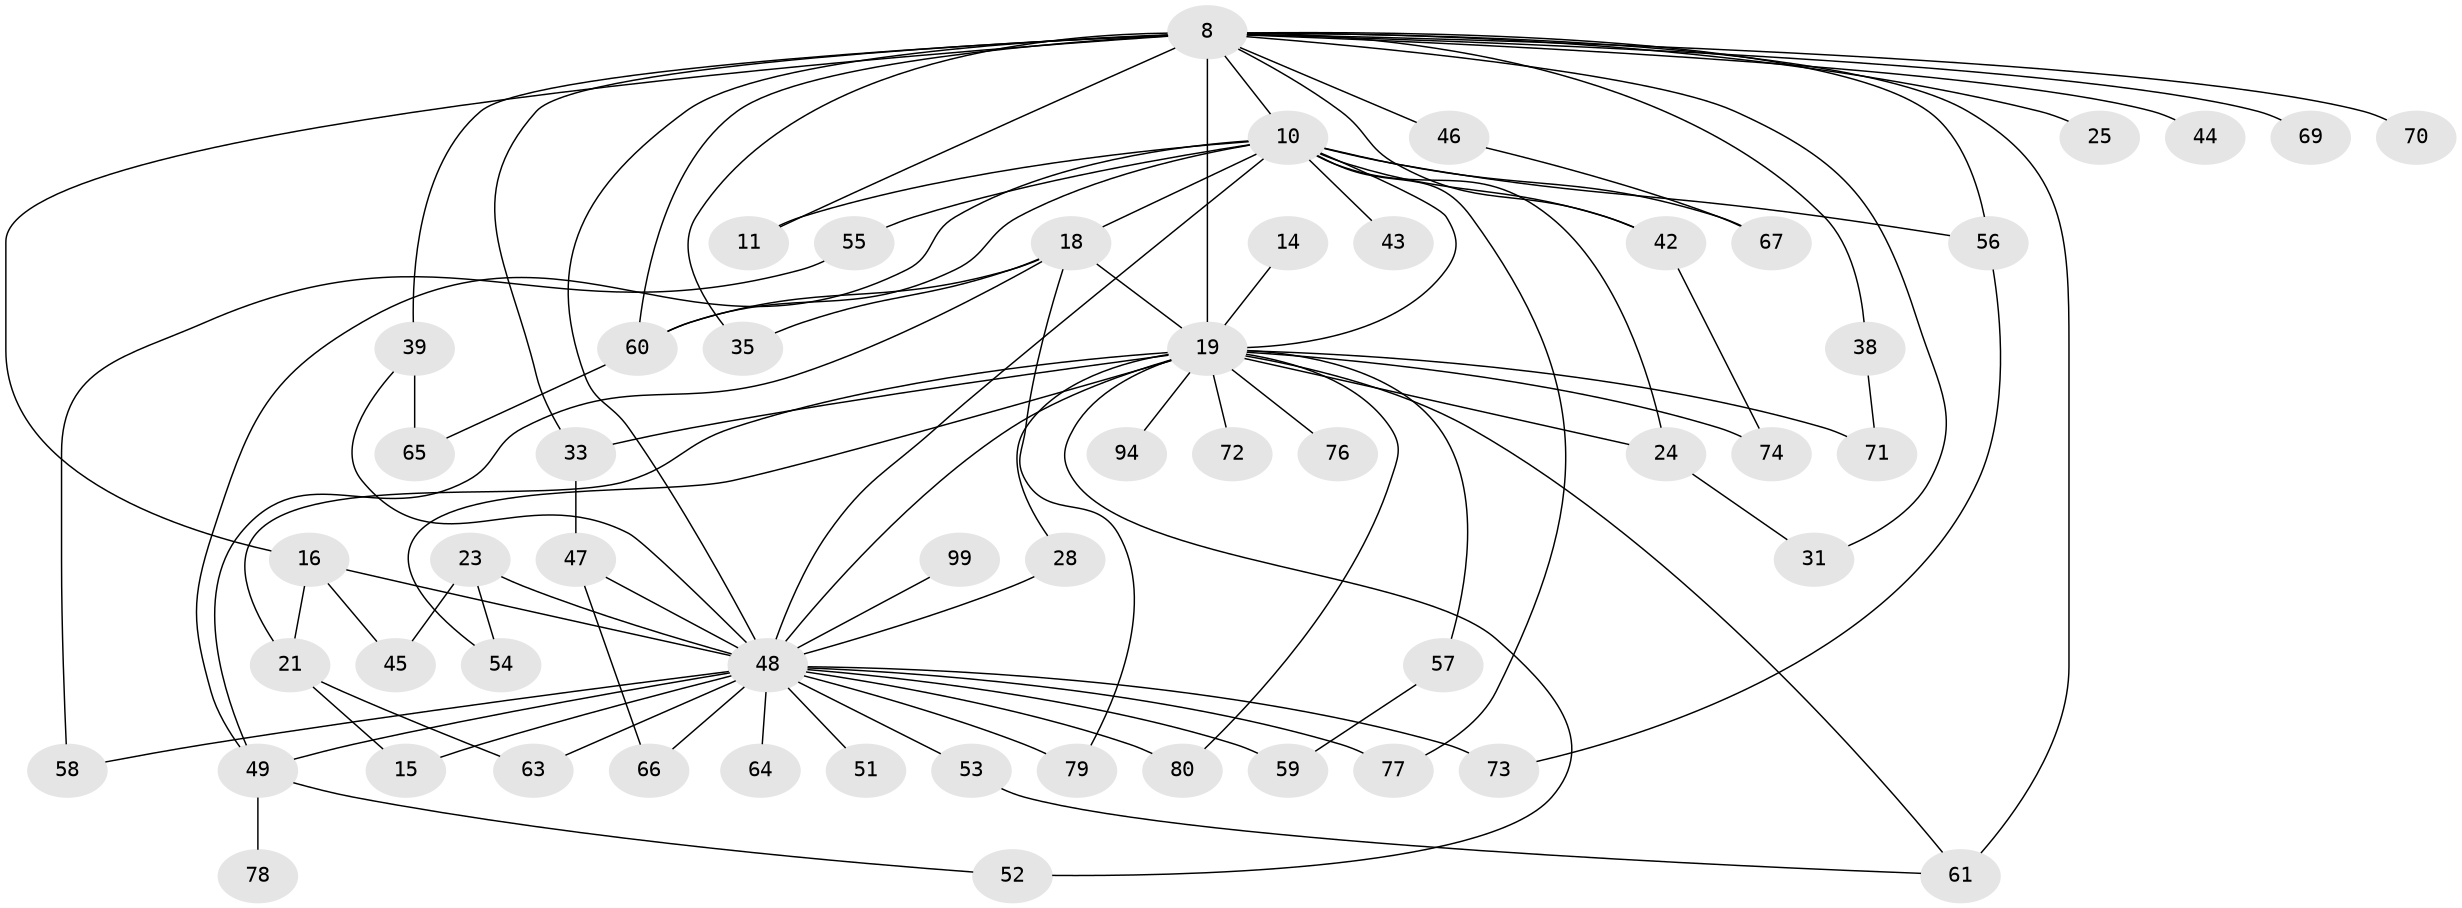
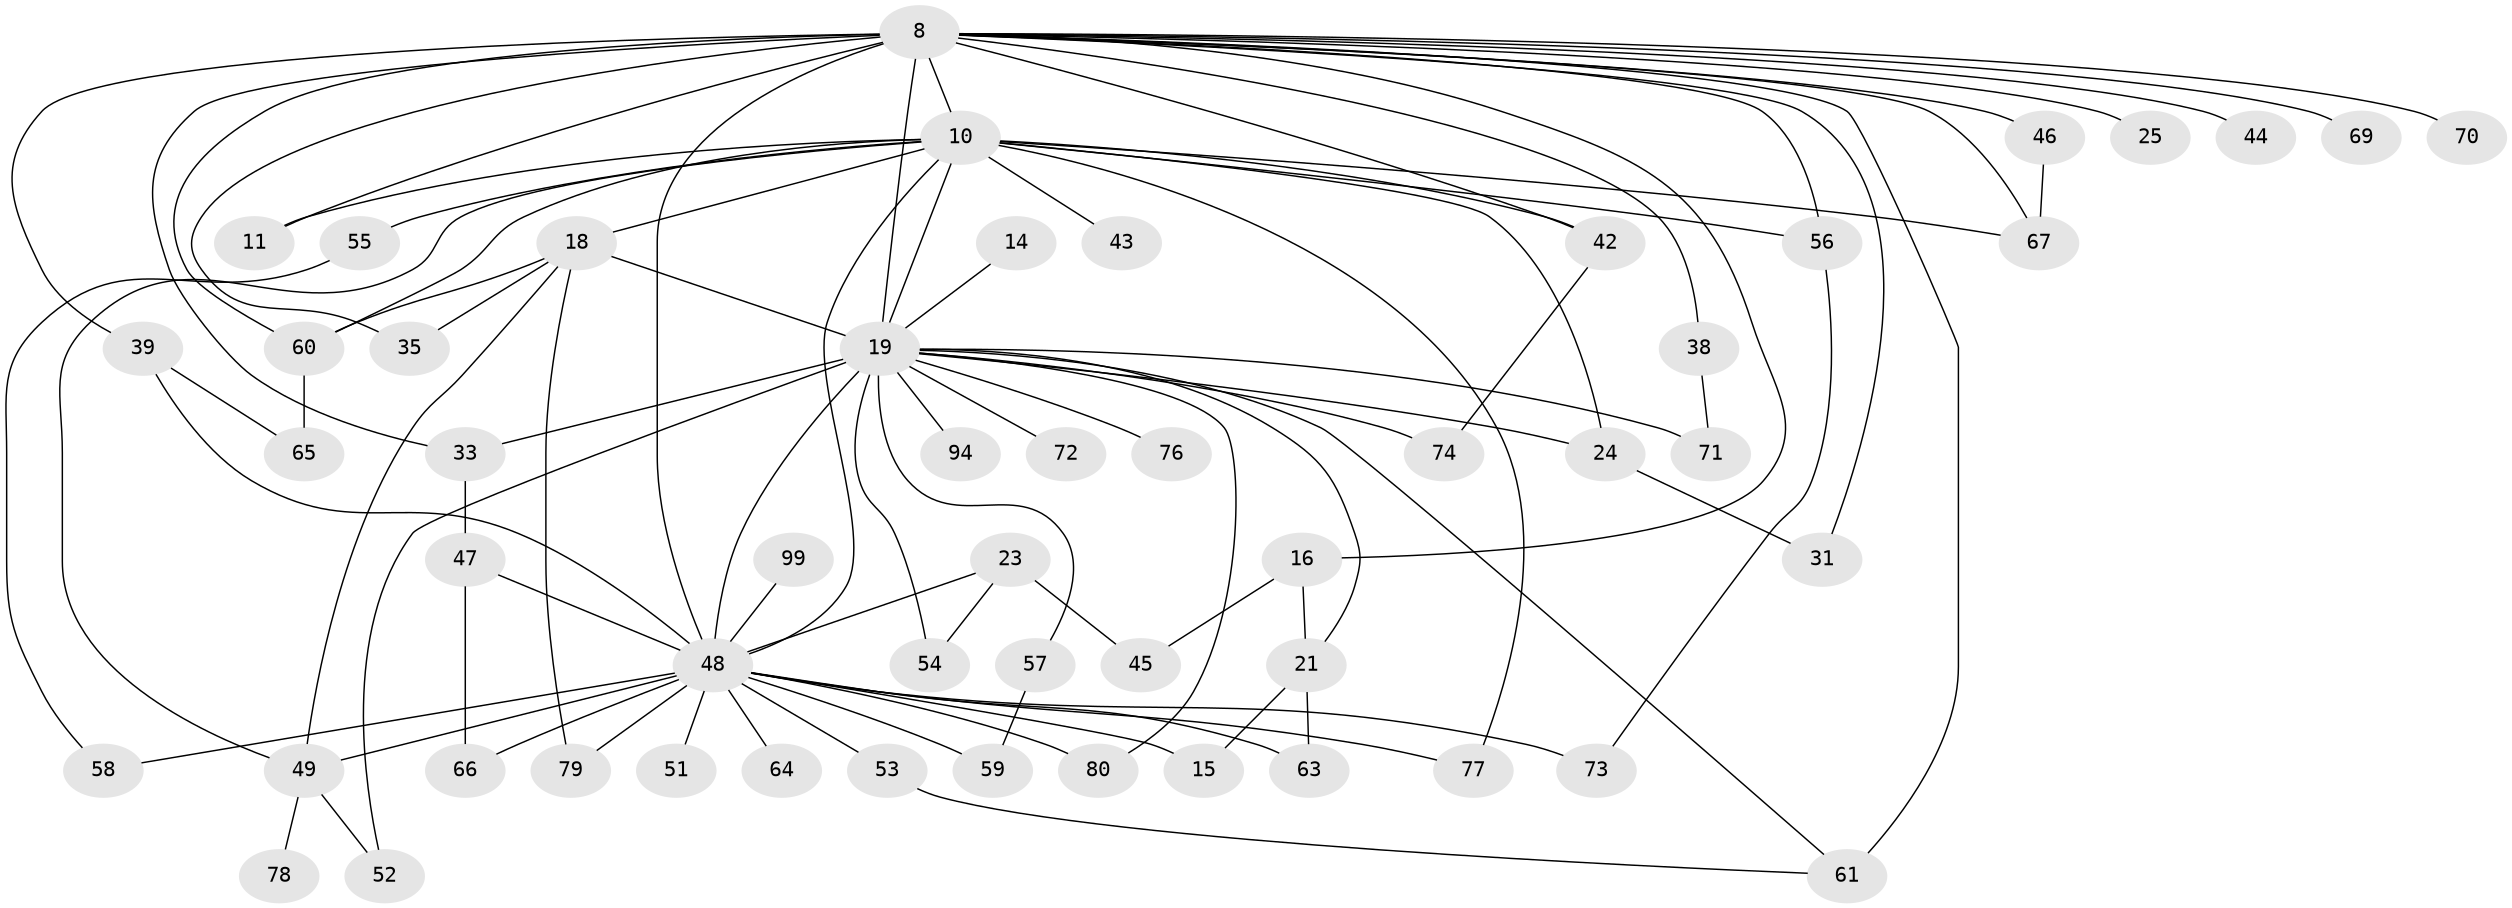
none -> (1519, 61)
(1065, 560) -> none
(538, 613) -> none
